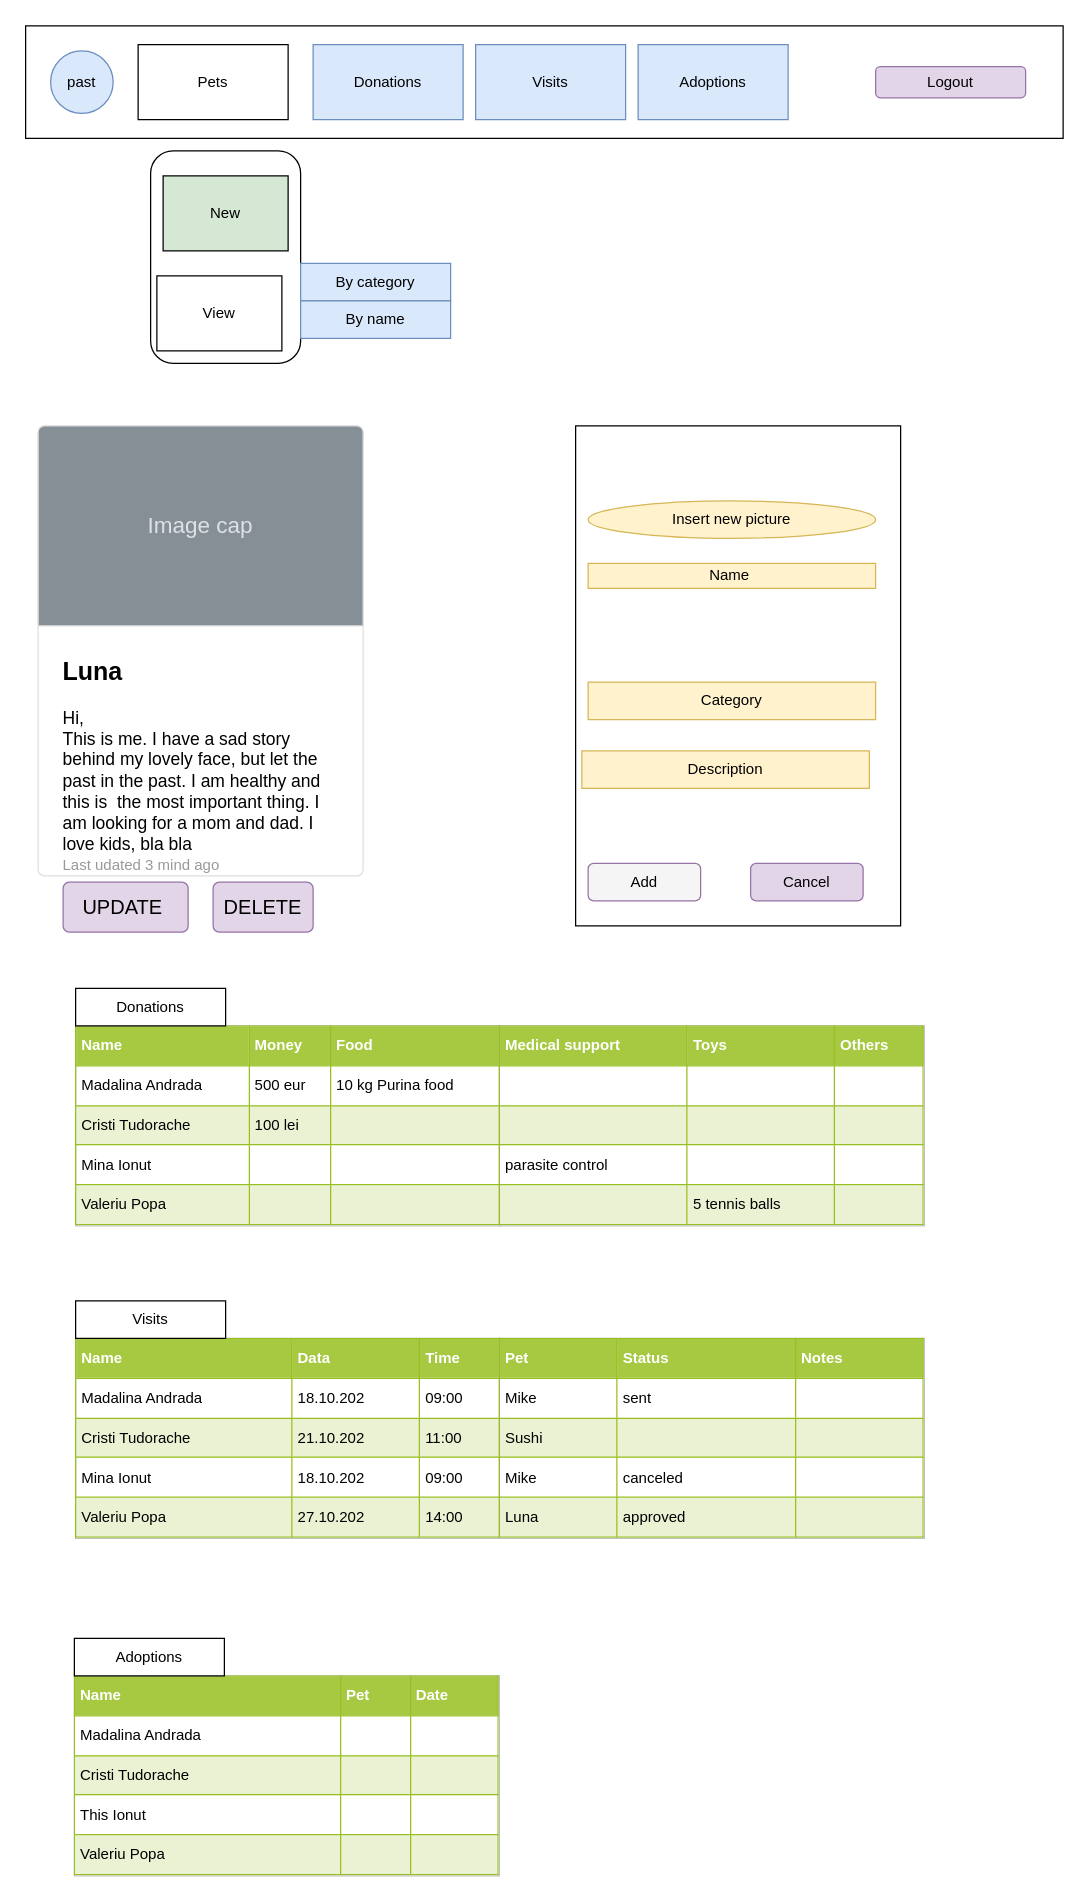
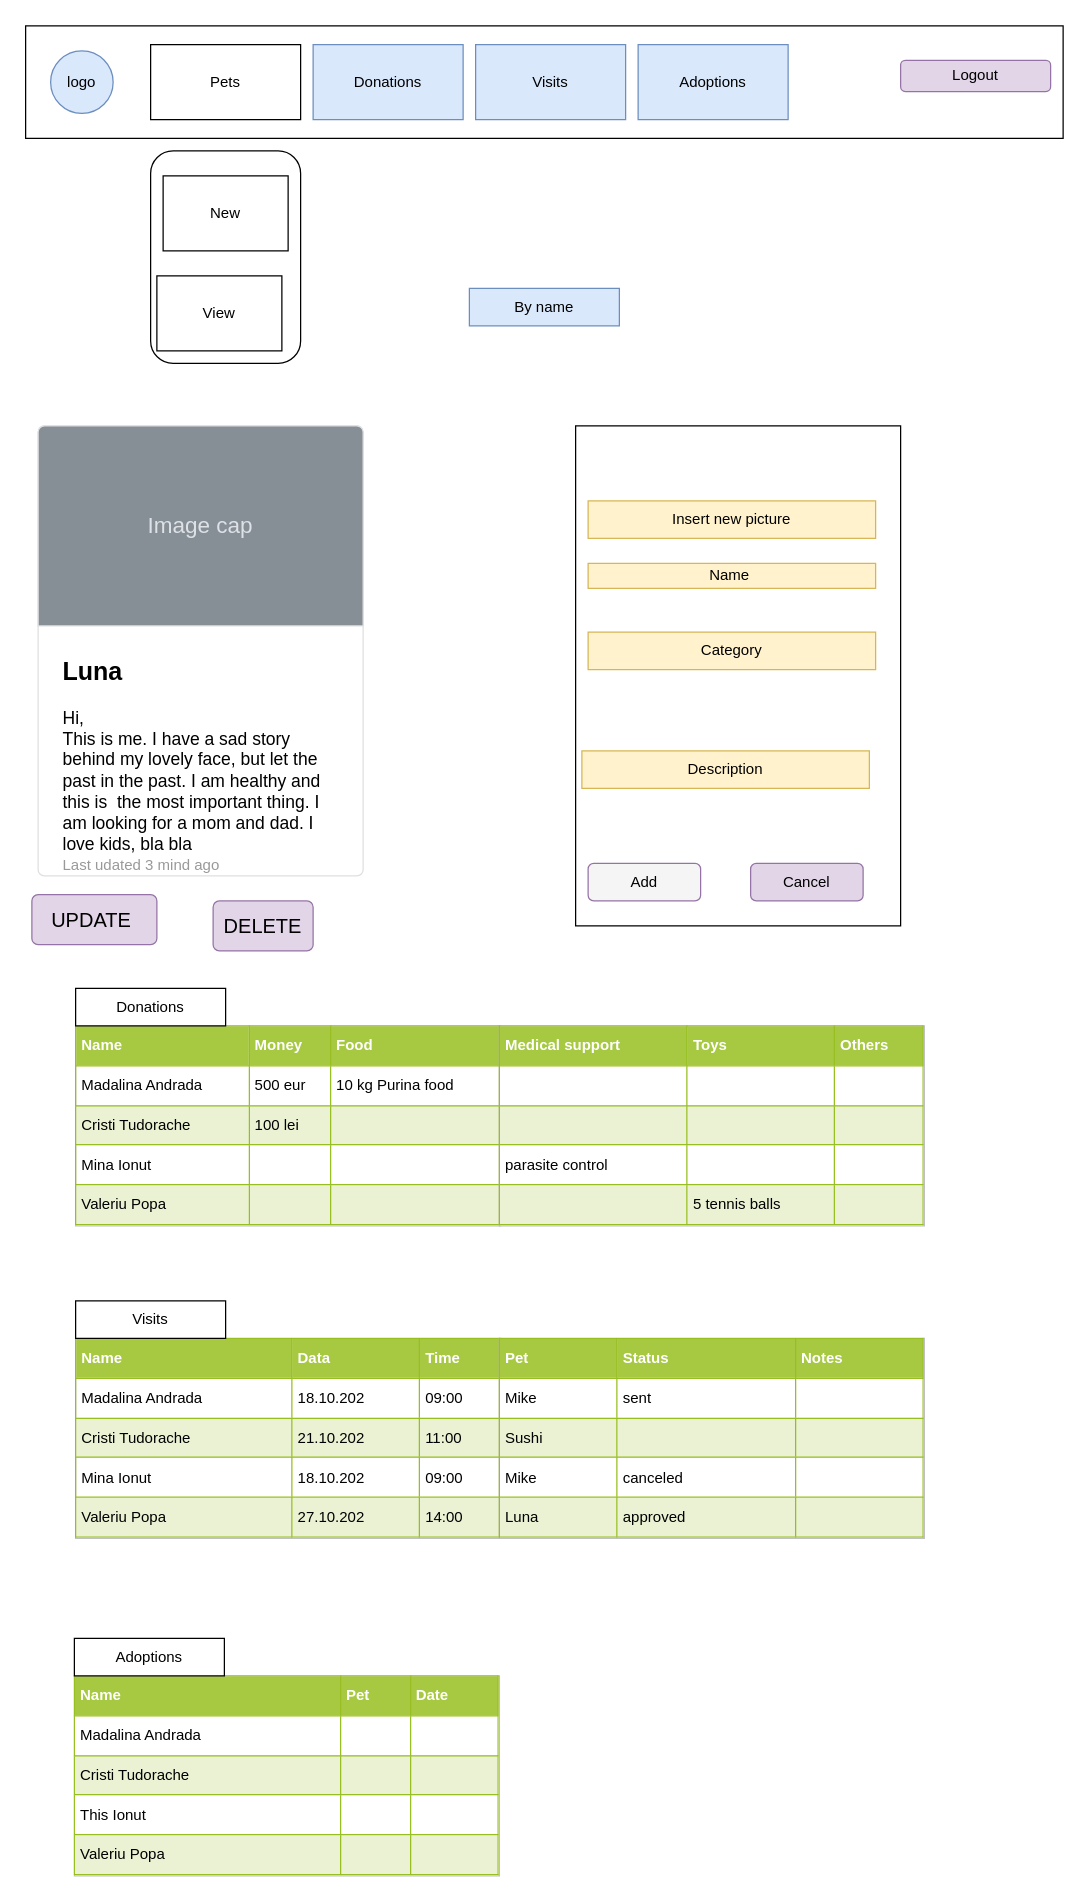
(82, 82) -> (82, 82)
(213, 82) -> (226, 82)
(951, 82) -> (976, 76)
(226, 213) -> (226, 213)
(376, 282) -> none
(376, 319) -> (544, 307)
(732, 519) -> (732, 519)
(732, 701) -> (732, 651)
(126, 907) -> (94, 919)
(263, 907) -> (263, 926)
